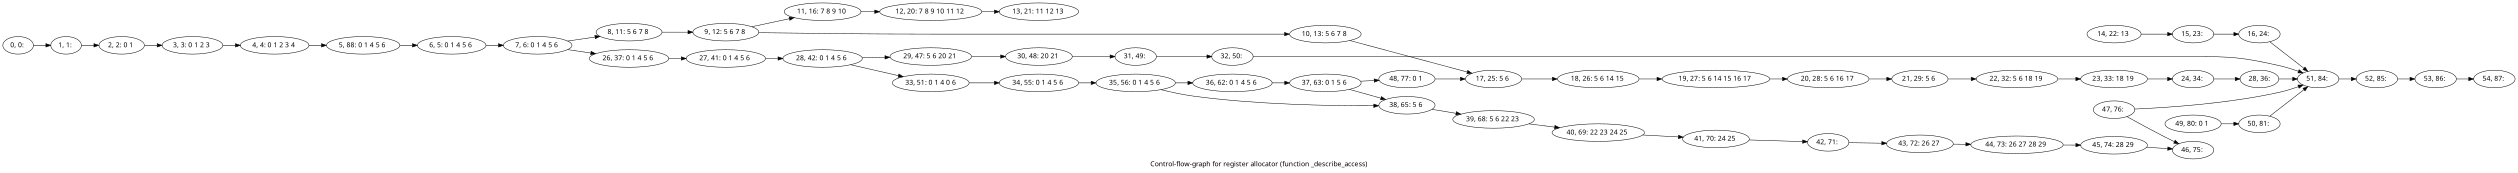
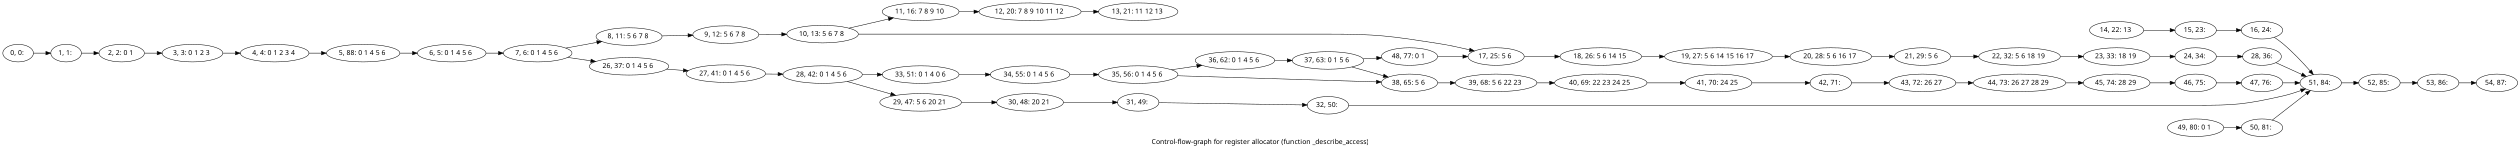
(771, 23) -> (869, 24)
(2150, 129) -> (2226, 83)
